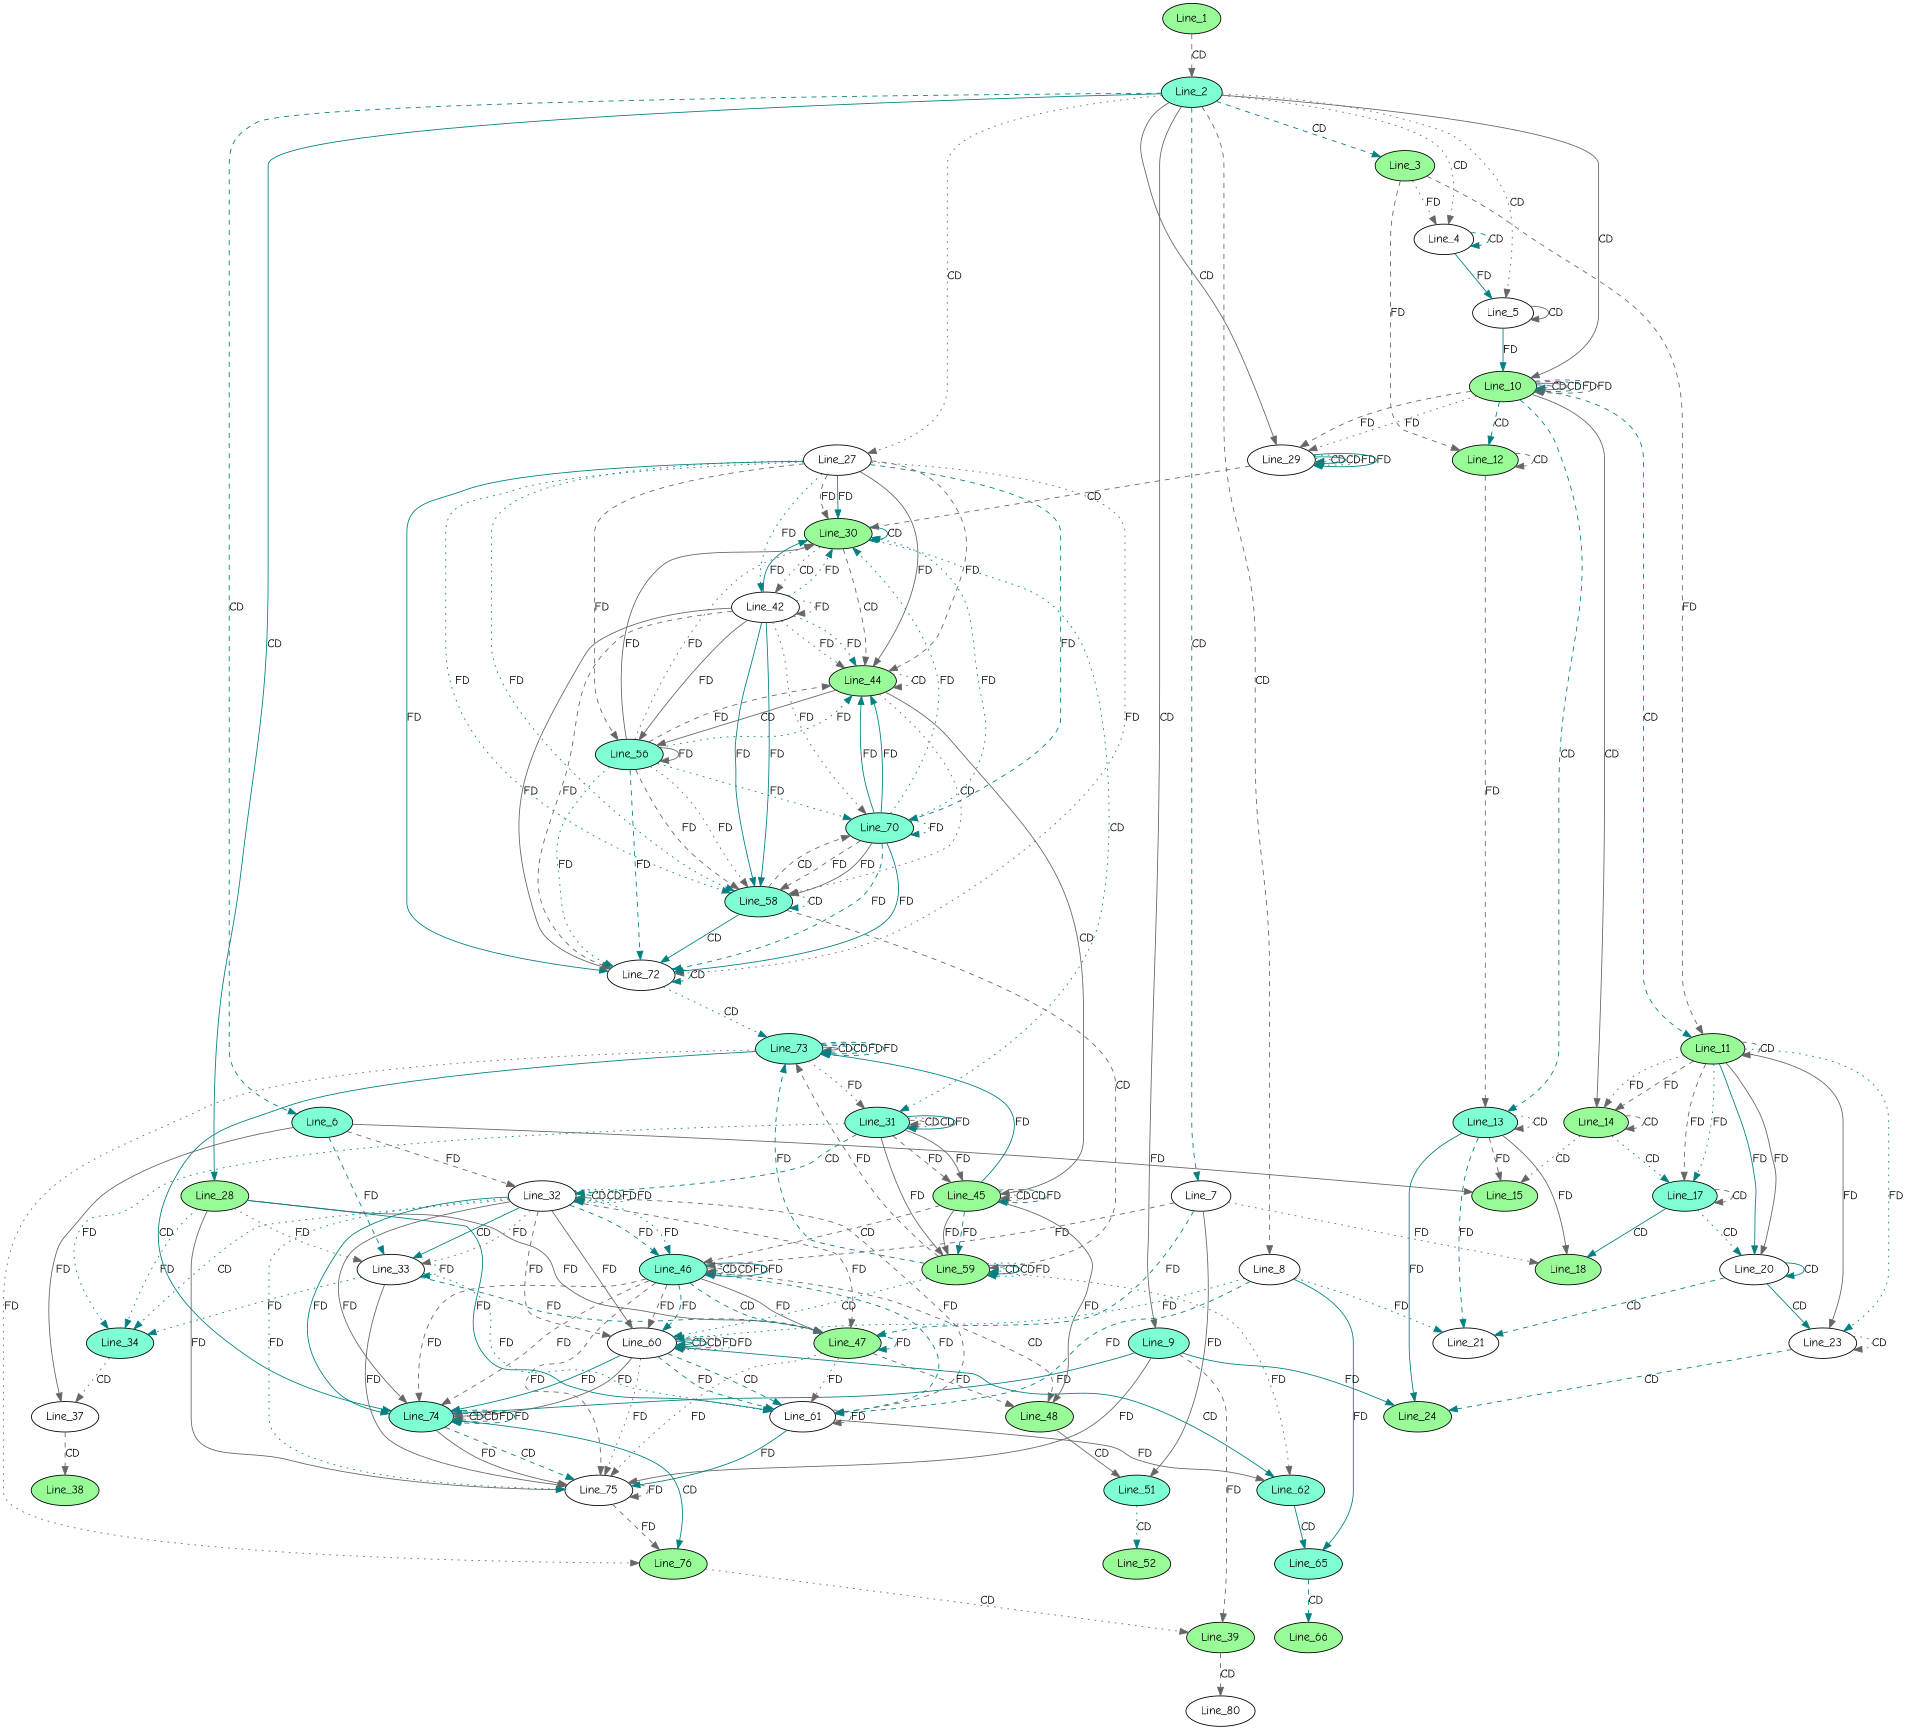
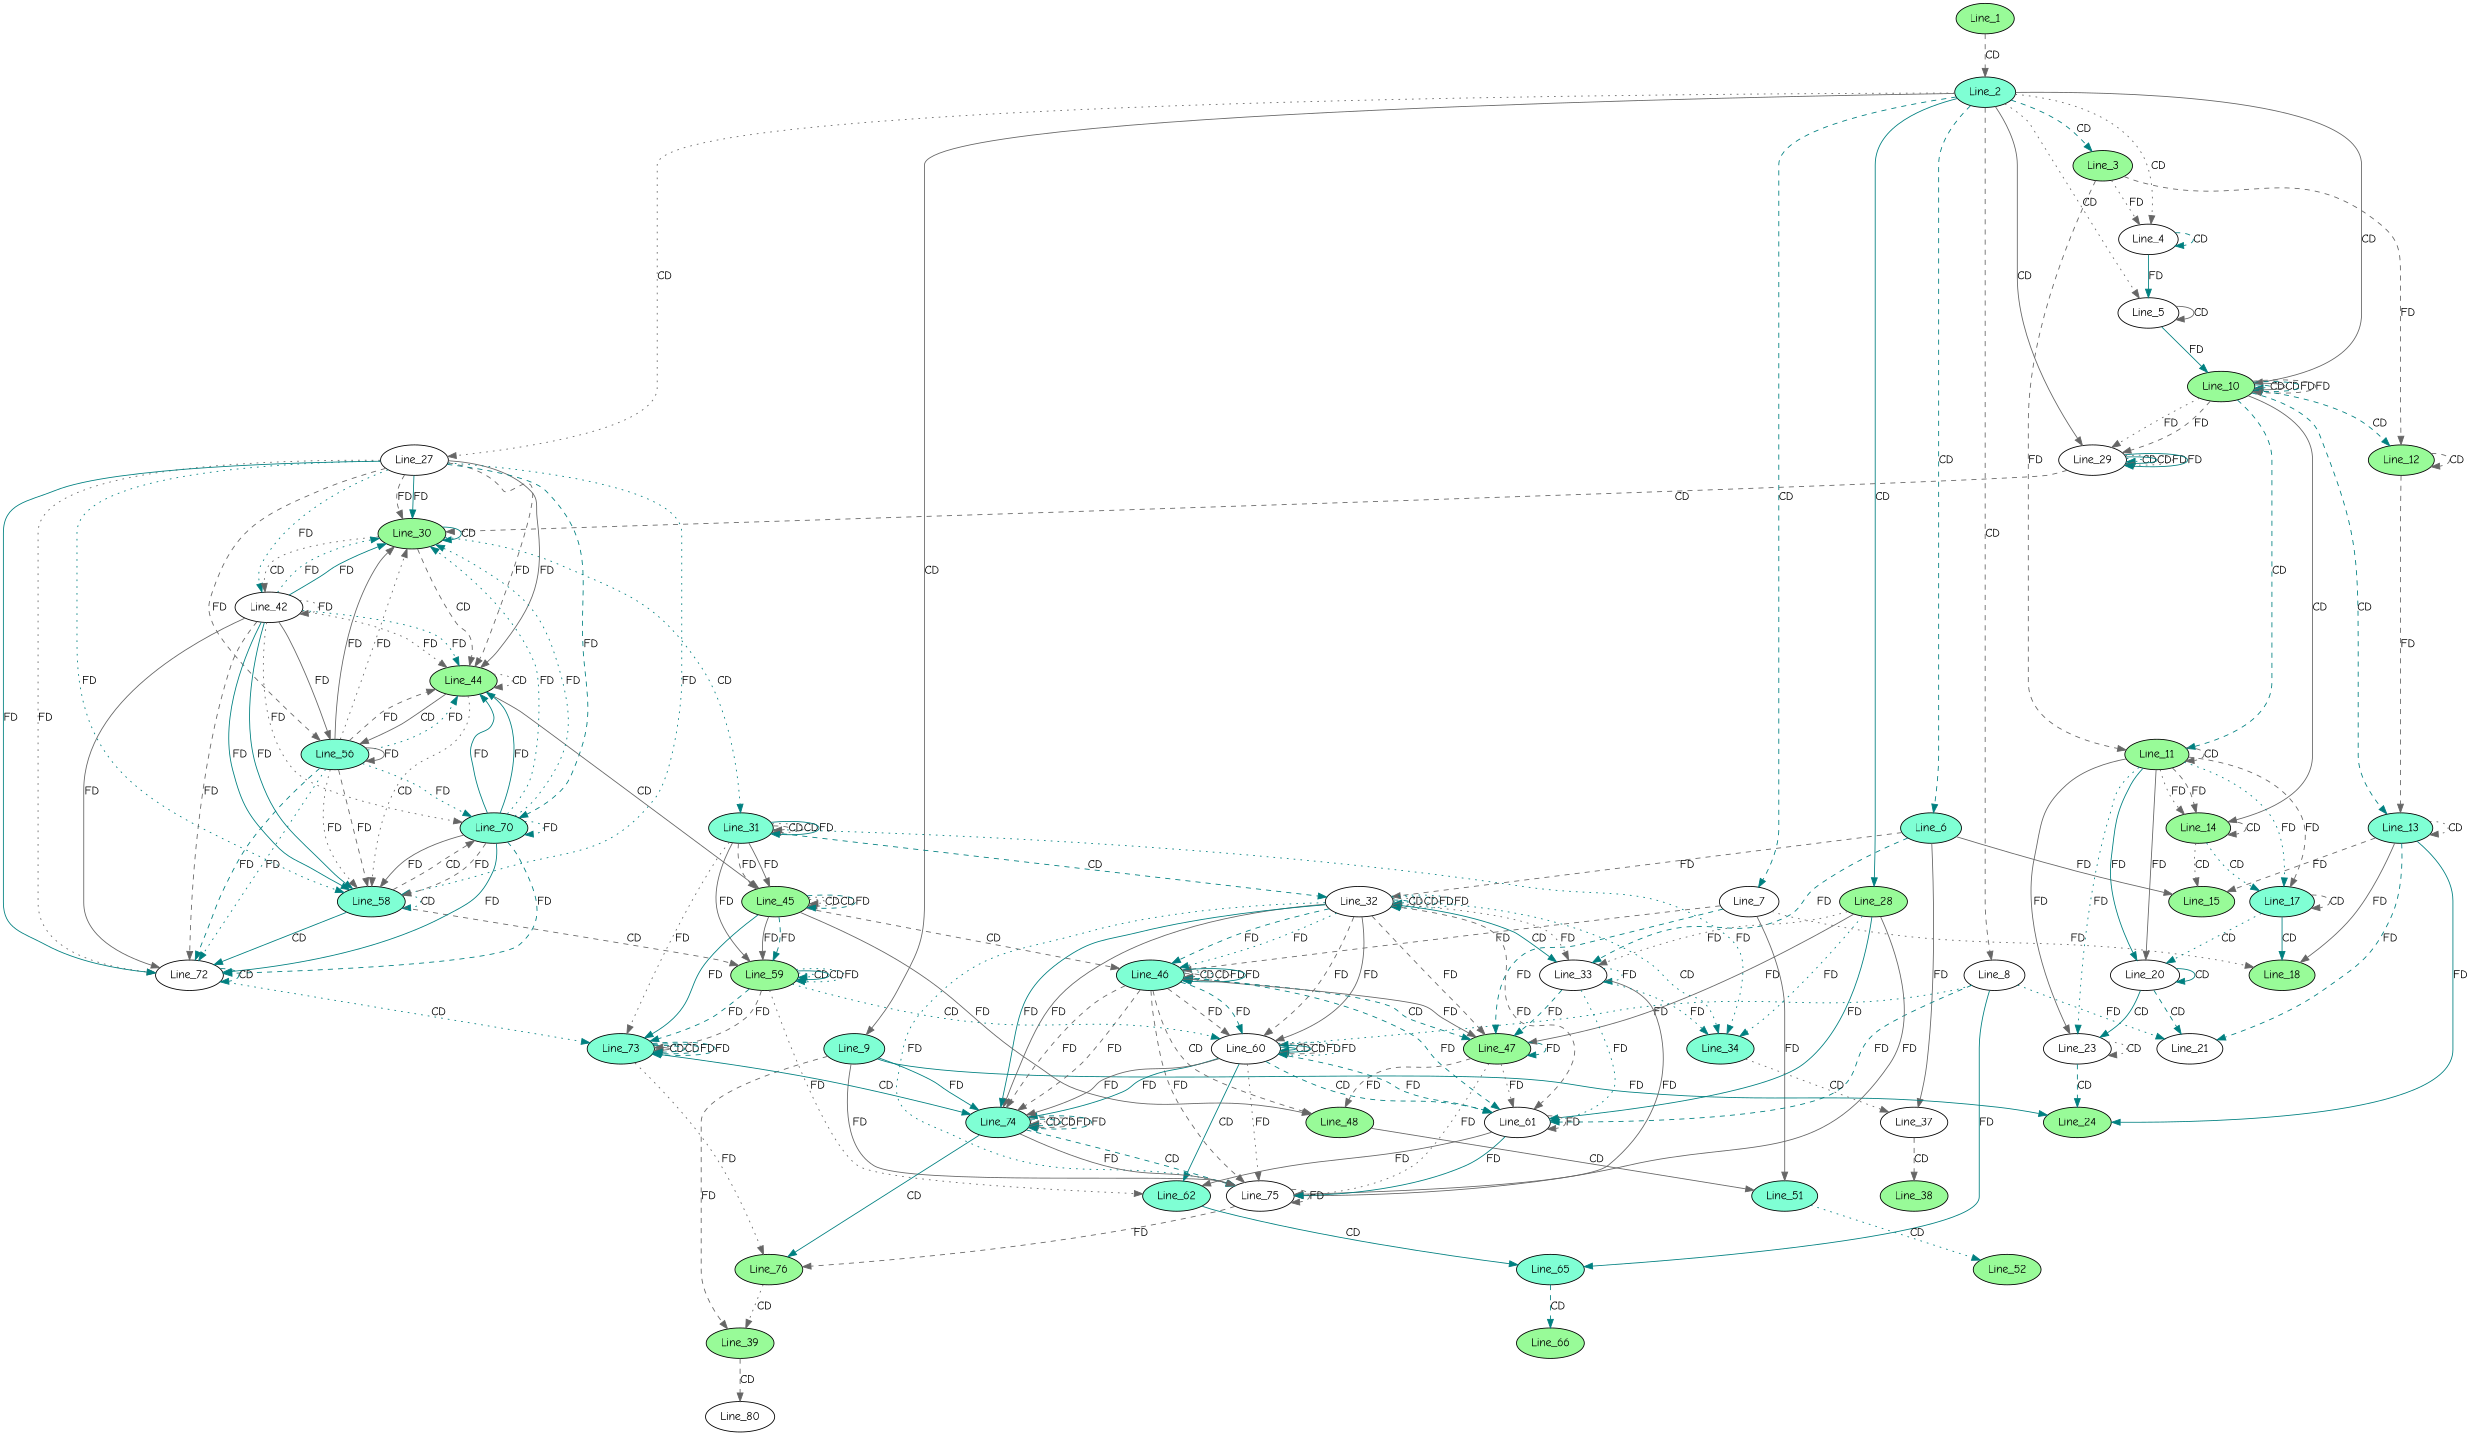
(835, 1080) -> (675, 932)
